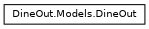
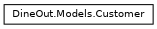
(75, 14) -> (79, 14)
